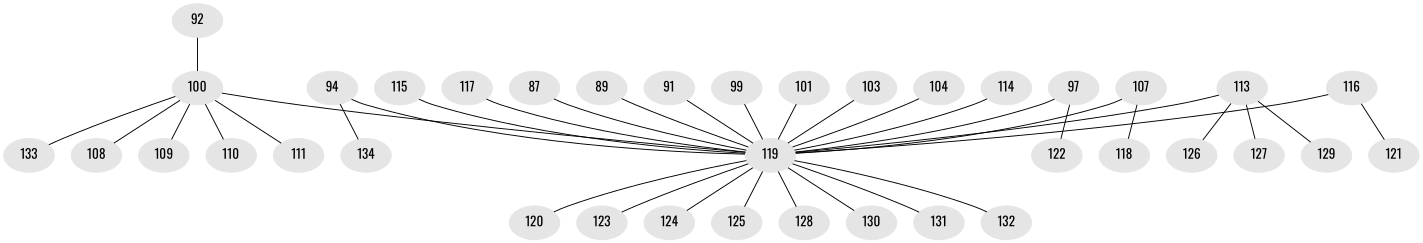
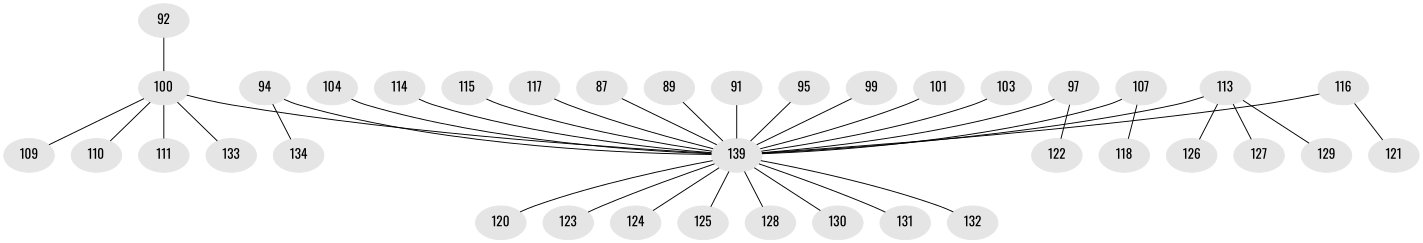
none -> (804, 88)
(96, 155) -> none
(770, 155) -> (737, 155)
